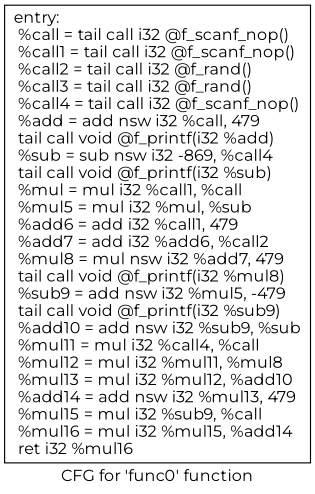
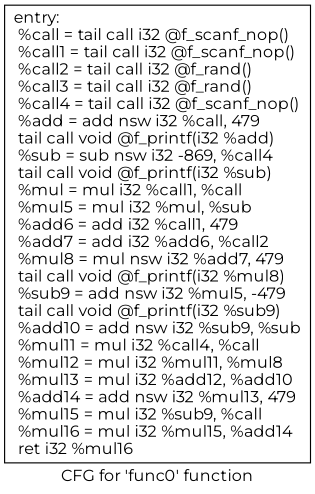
(154, 380) -> (154, 380)
